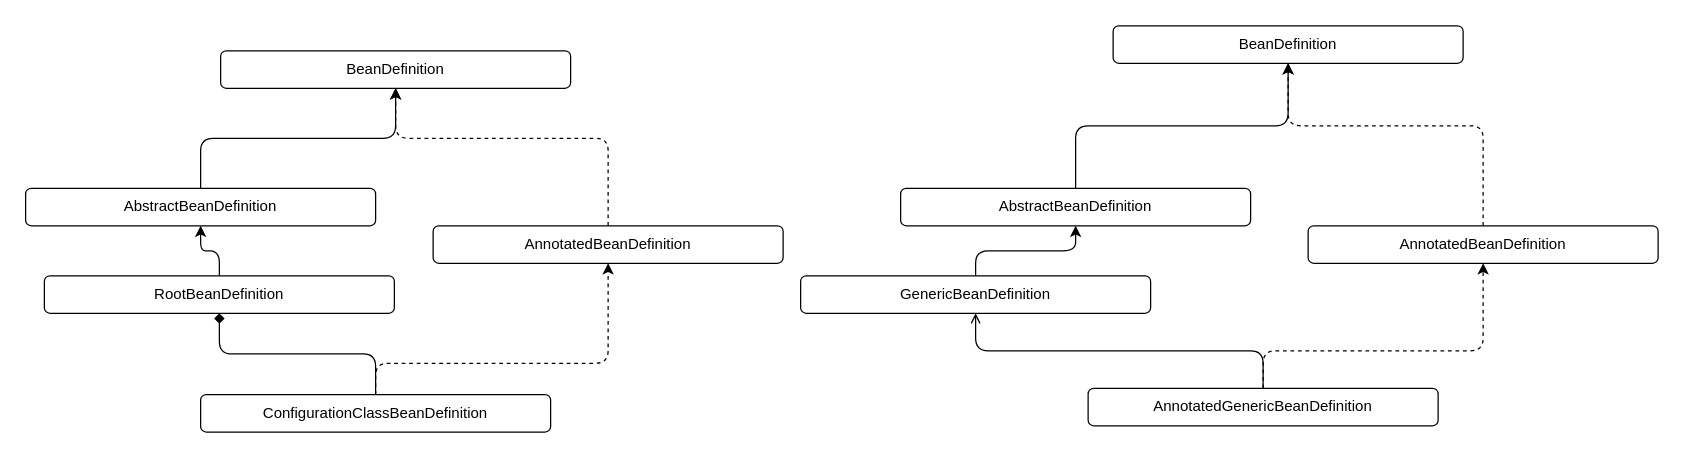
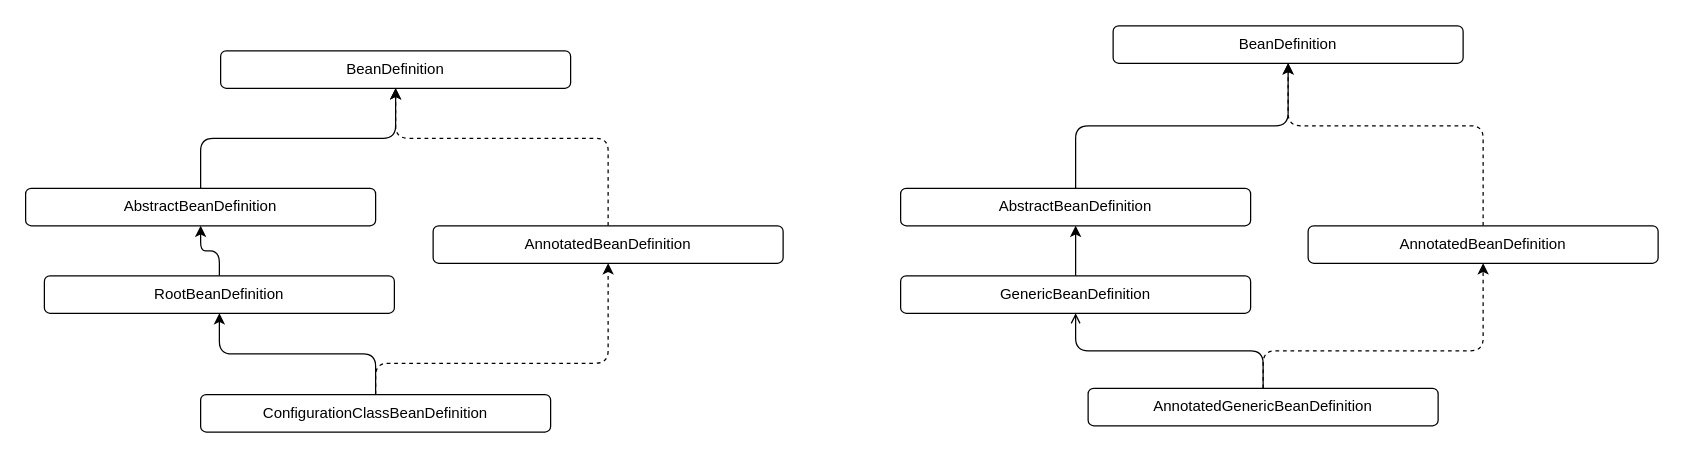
(976, 294) -> (1076, 294)
(219, 324) -> (219, 323)
